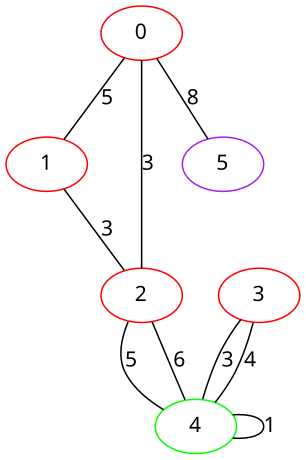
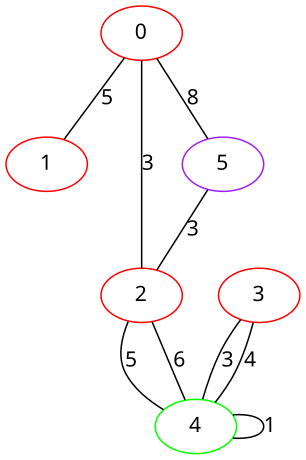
(94, 230) -> (182, 230)
